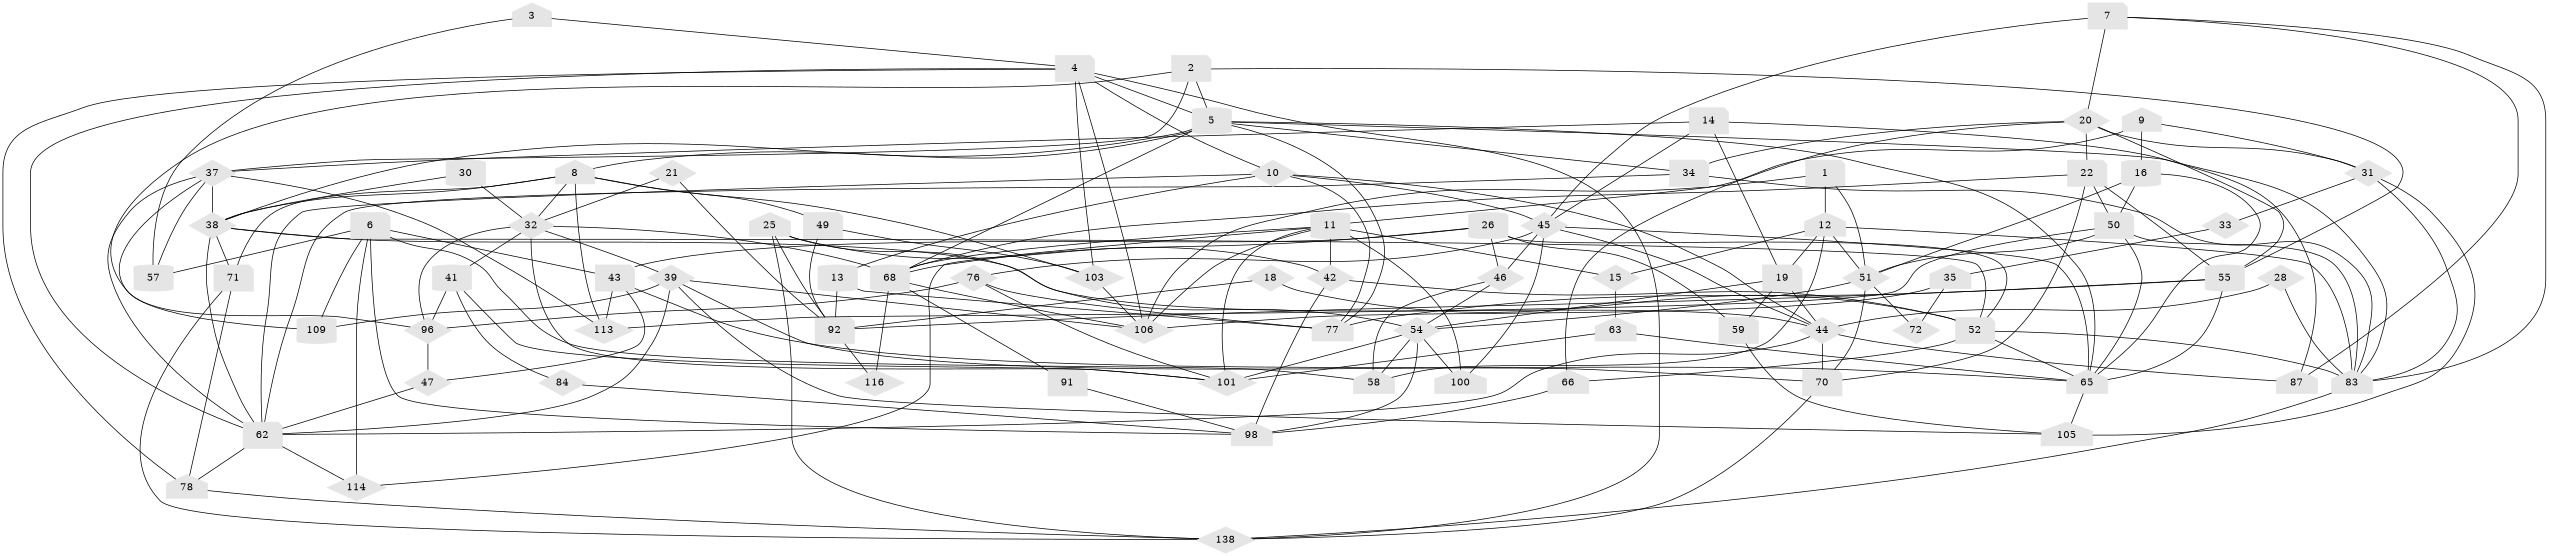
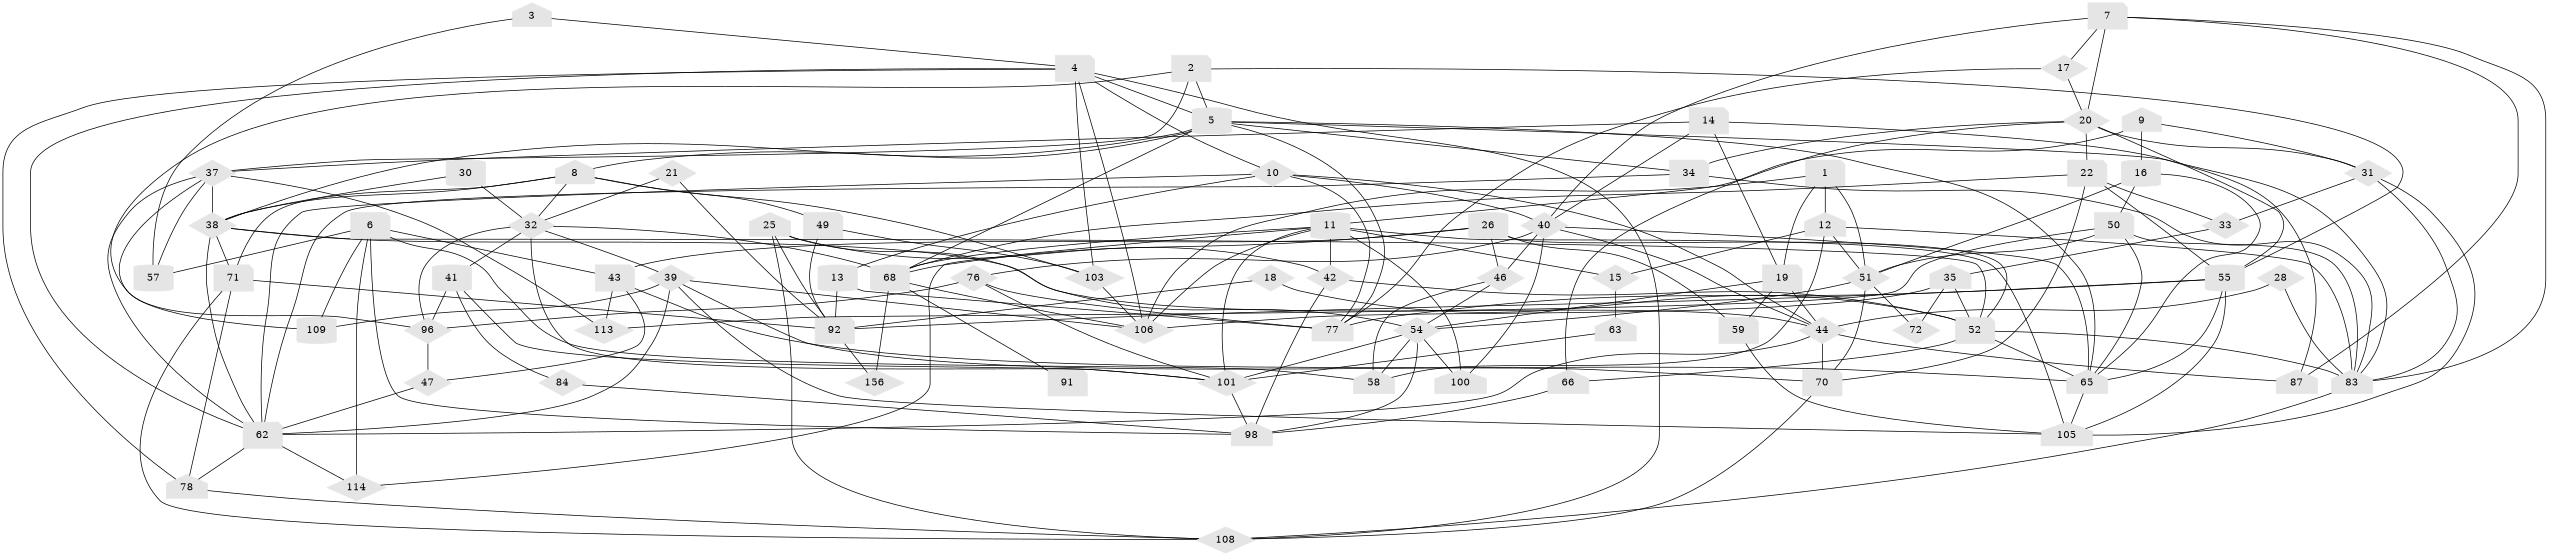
none -> (2064, 68)
(2100, 198) -> (2160, 202)
(1544, 226) -> (1544, 226)
none -> (1759, 242)
(581, 253) -> none
(1801, 256) -> (1794, 223)
none -> (506, 302)
none -> (1962, 303)
(1830, 356) -> none
none -> (2179, 380)
(875, 383) -> (875, 383)
(1157, 408) -> (1239, 409)
(1226, 540) -> (1226, 540)
